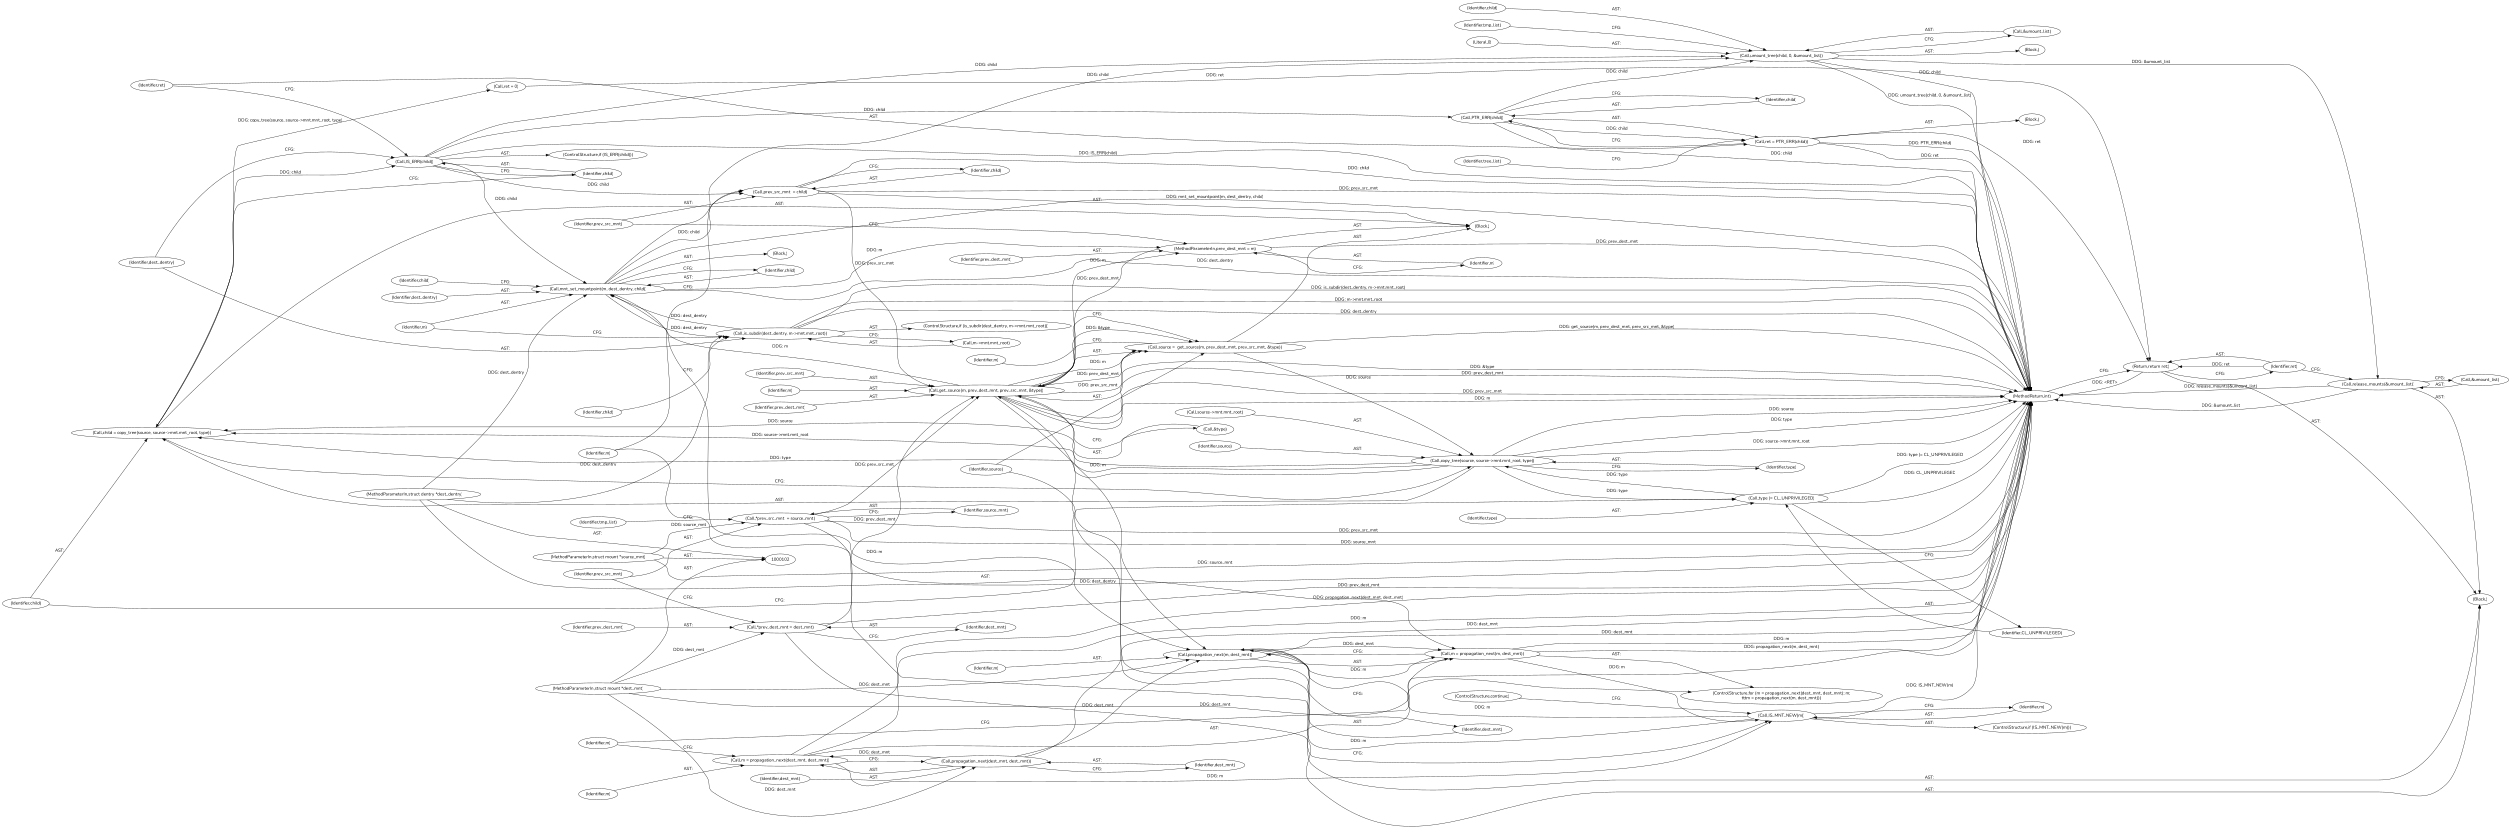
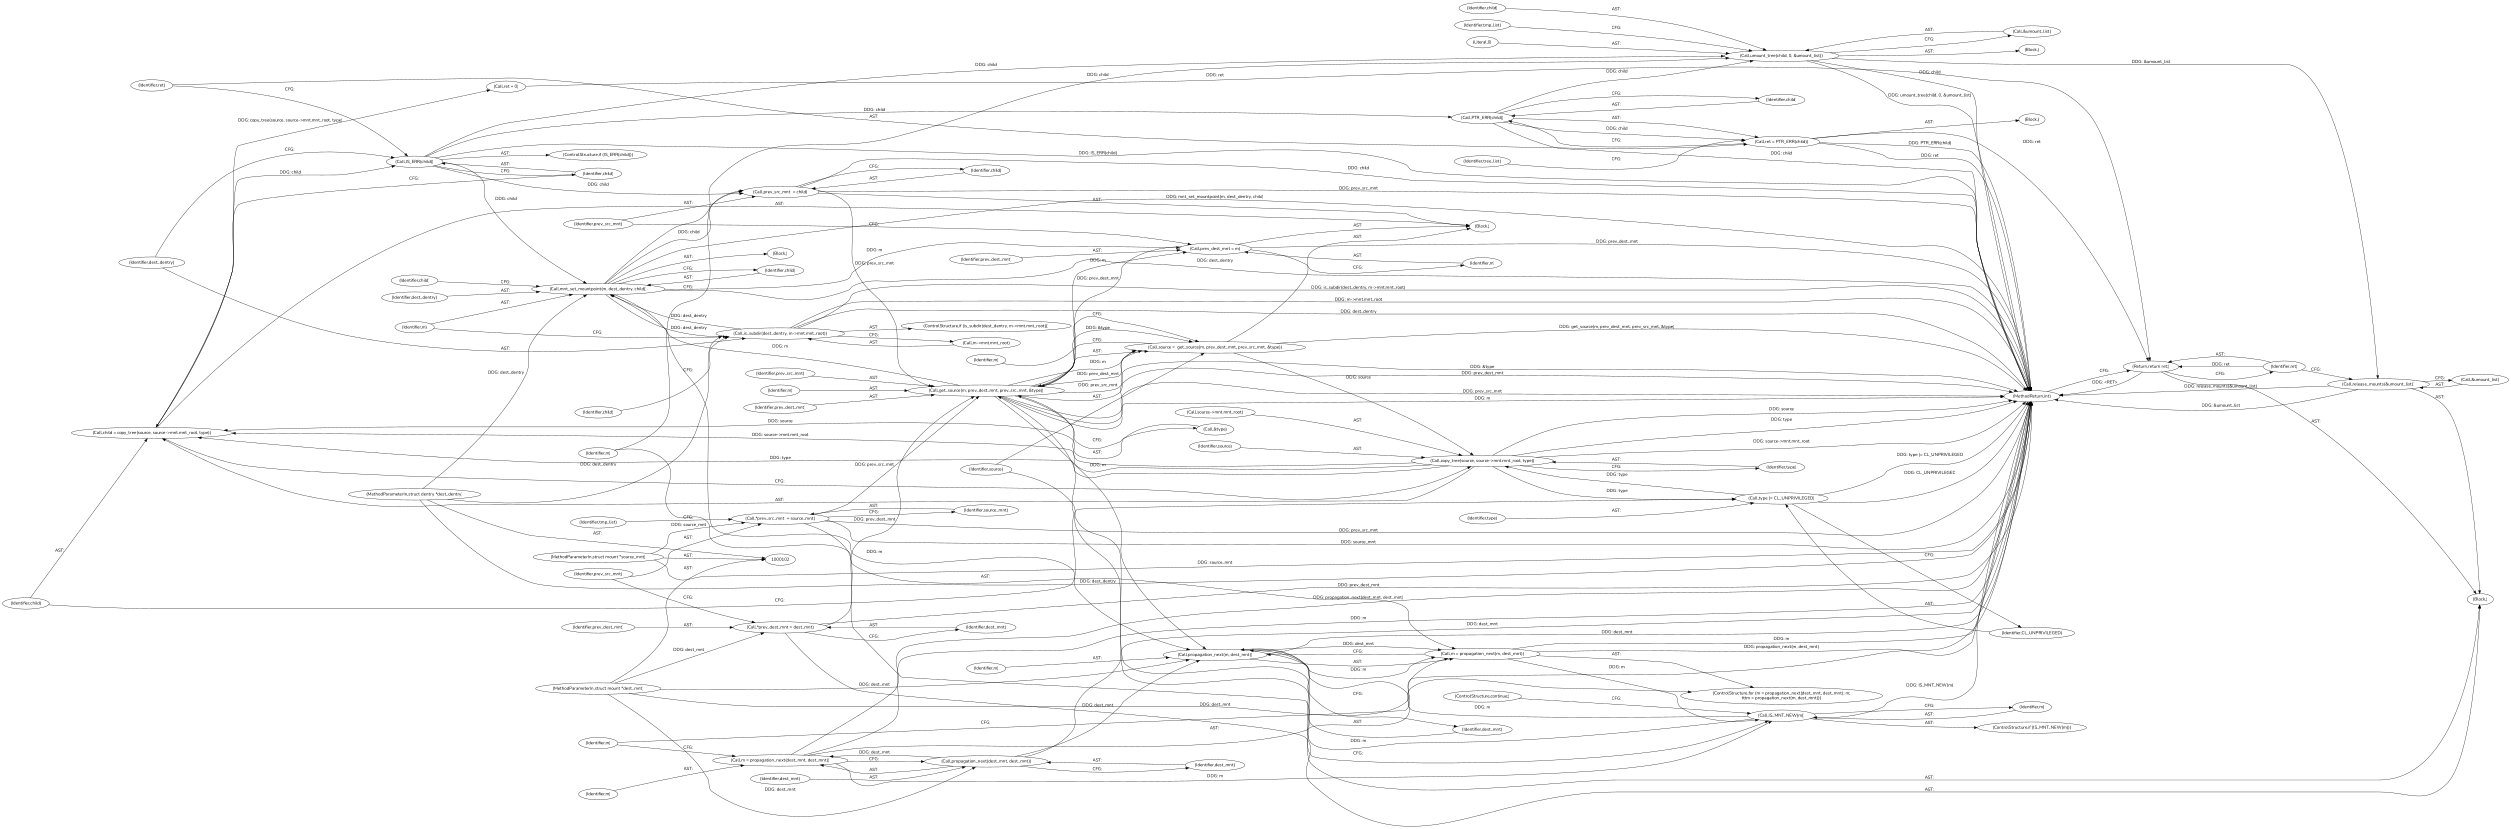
(1215, 249) -> (1215, 249)
